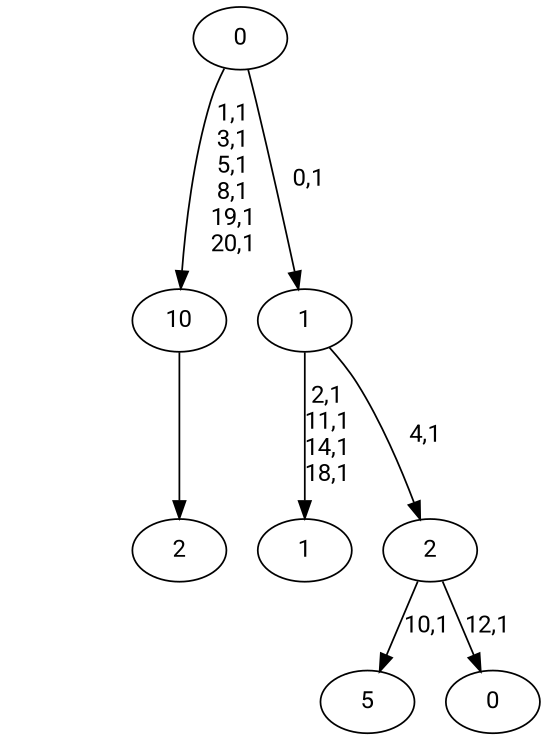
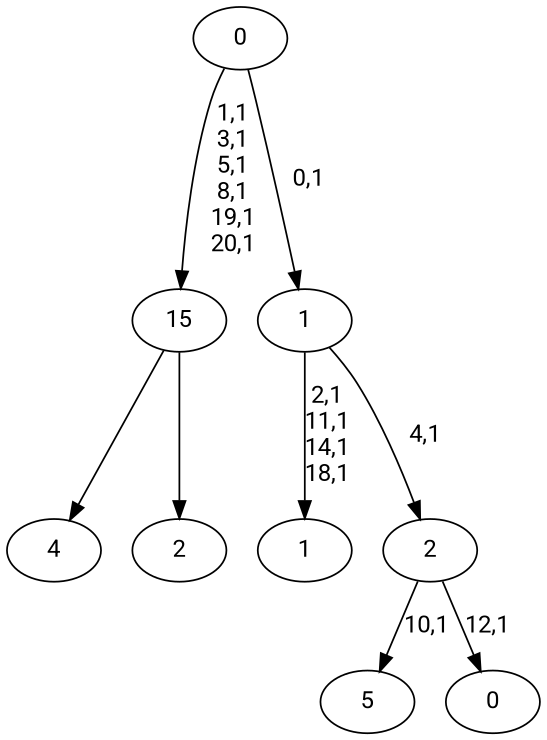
(179, 320) -> (179, 320)
none -> (54, 550)
